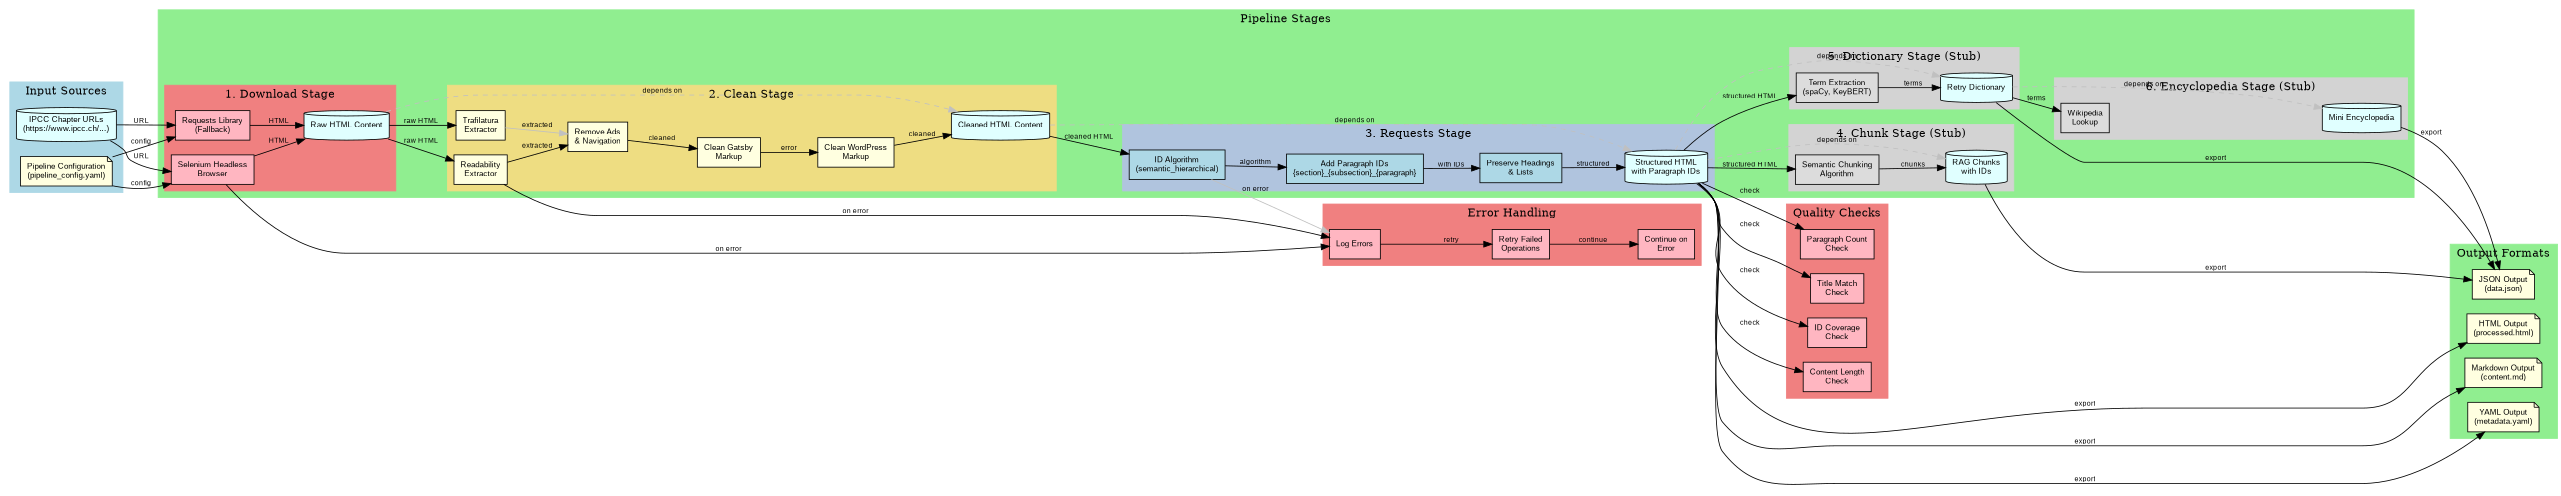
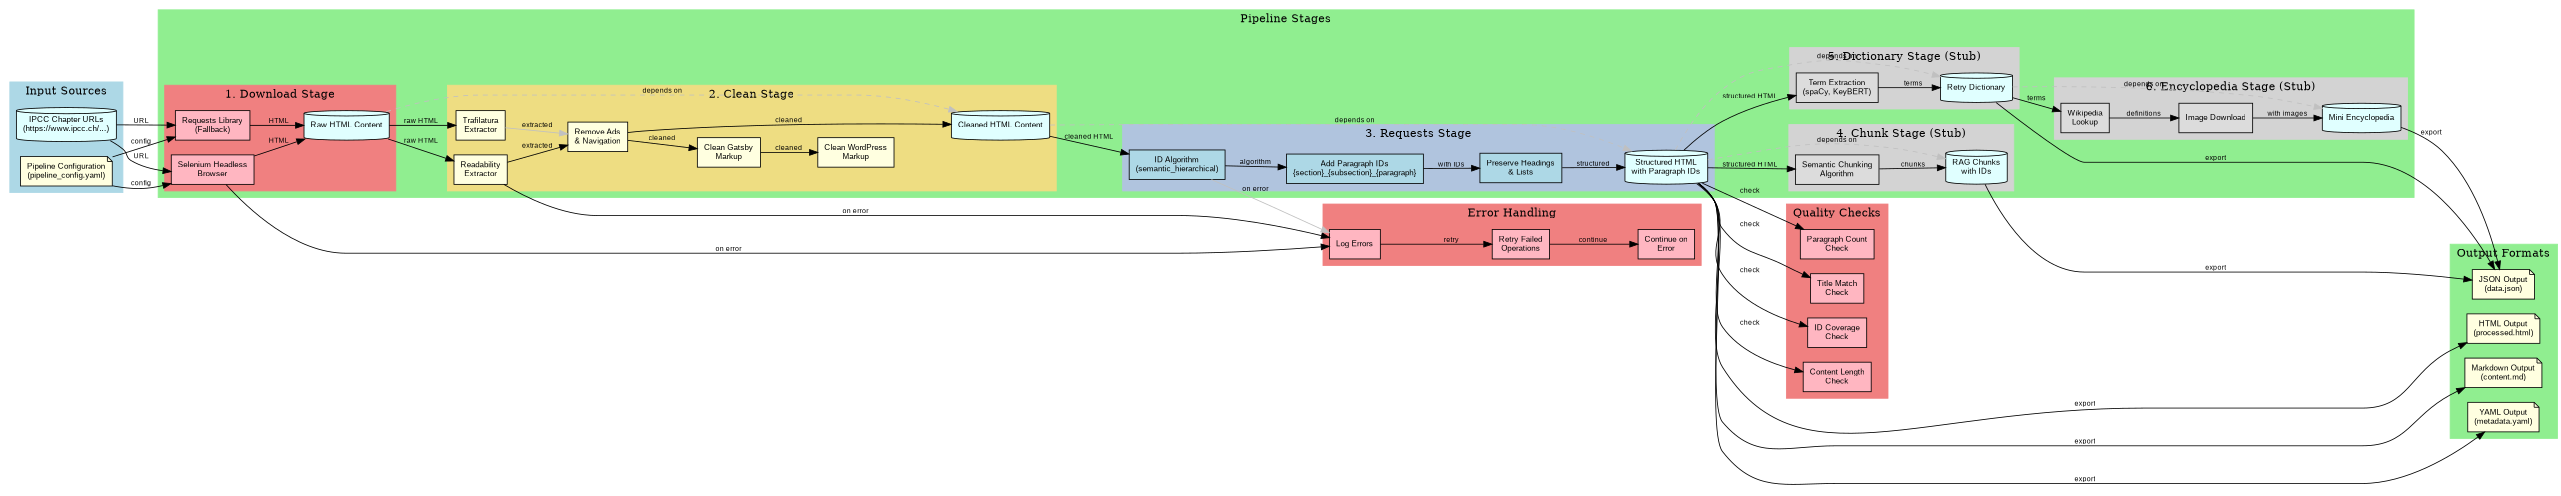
none -> (2216, 118)
(919, 141) -> (785, 125)
(789, 148) -> (789, 148)
